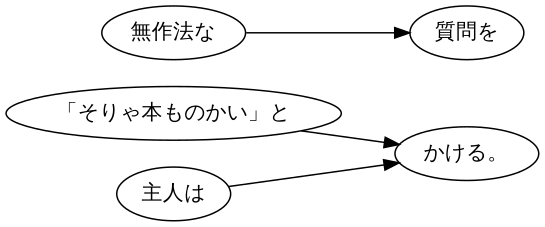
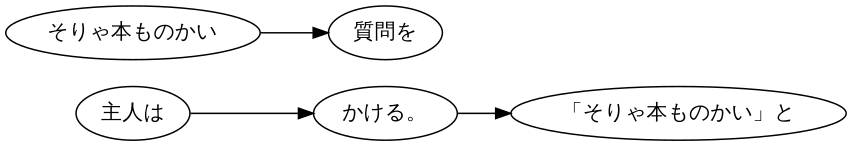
(174, 33) -> (133, 33)
(343, 137) -> (477, 113)
